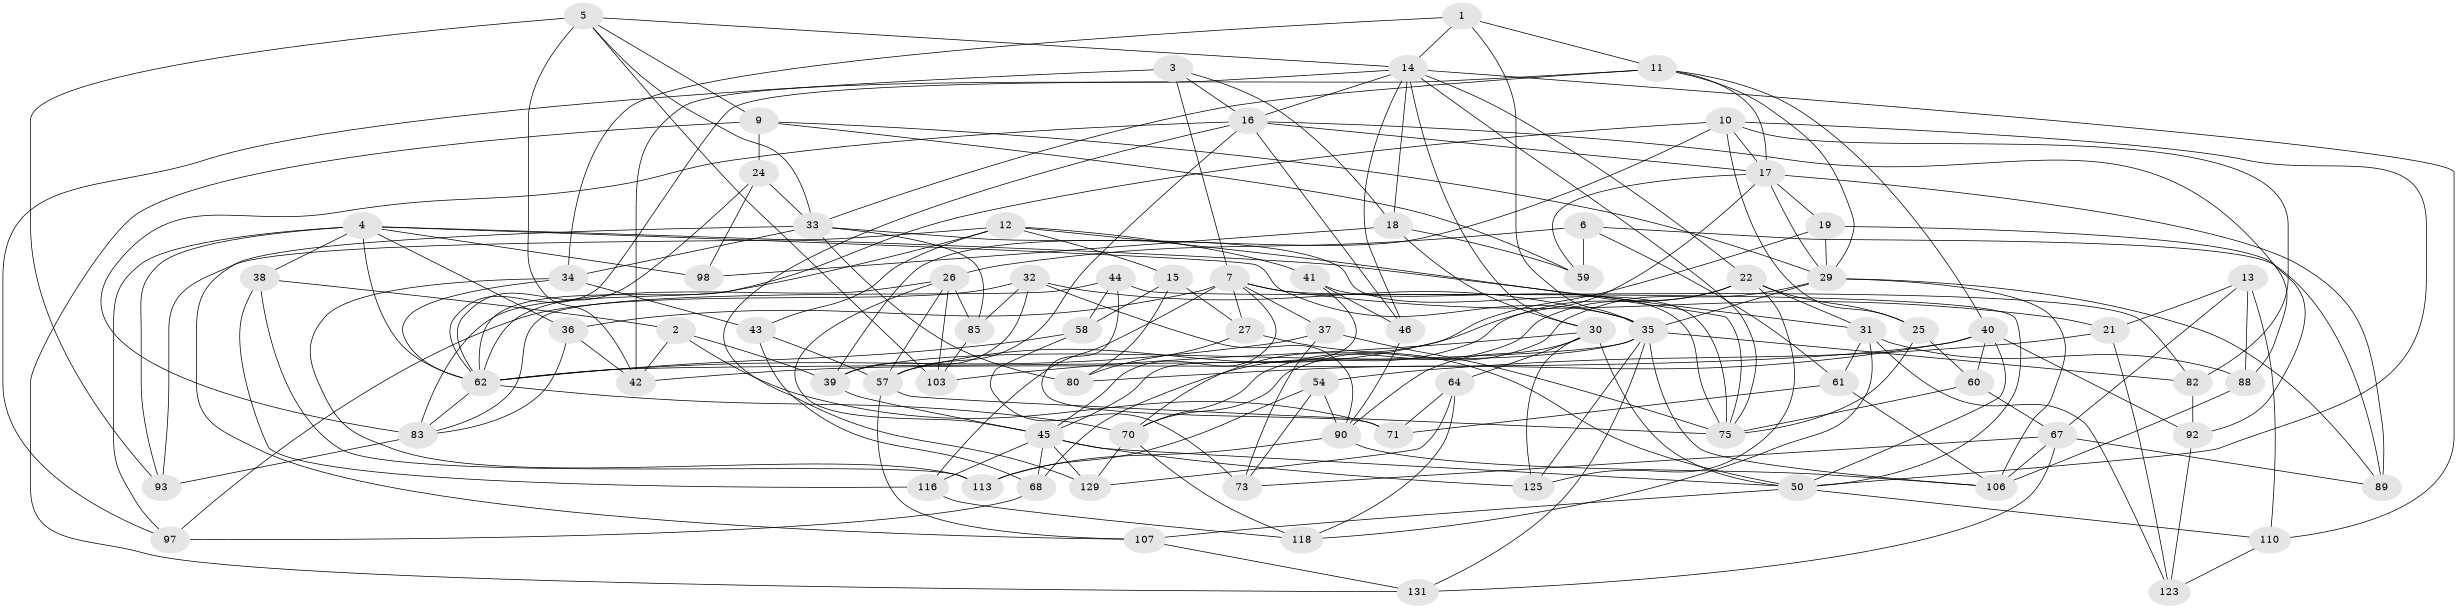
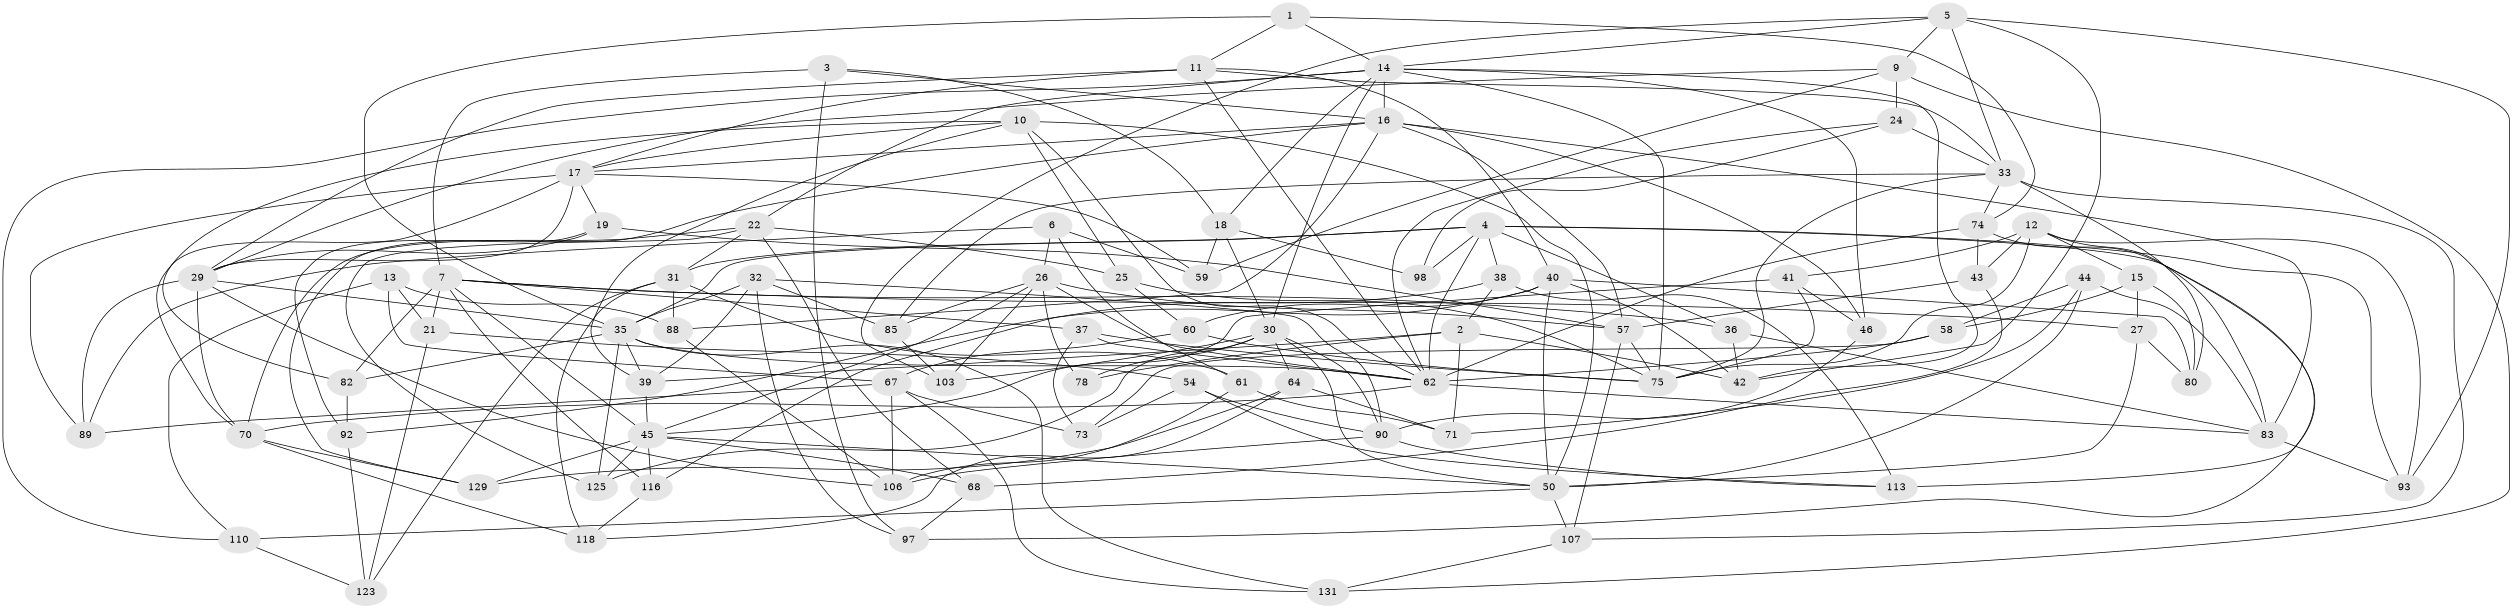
(568, 278) -> (1978, 226)
none -> (1082, 383)
(1778, 466) -> none
